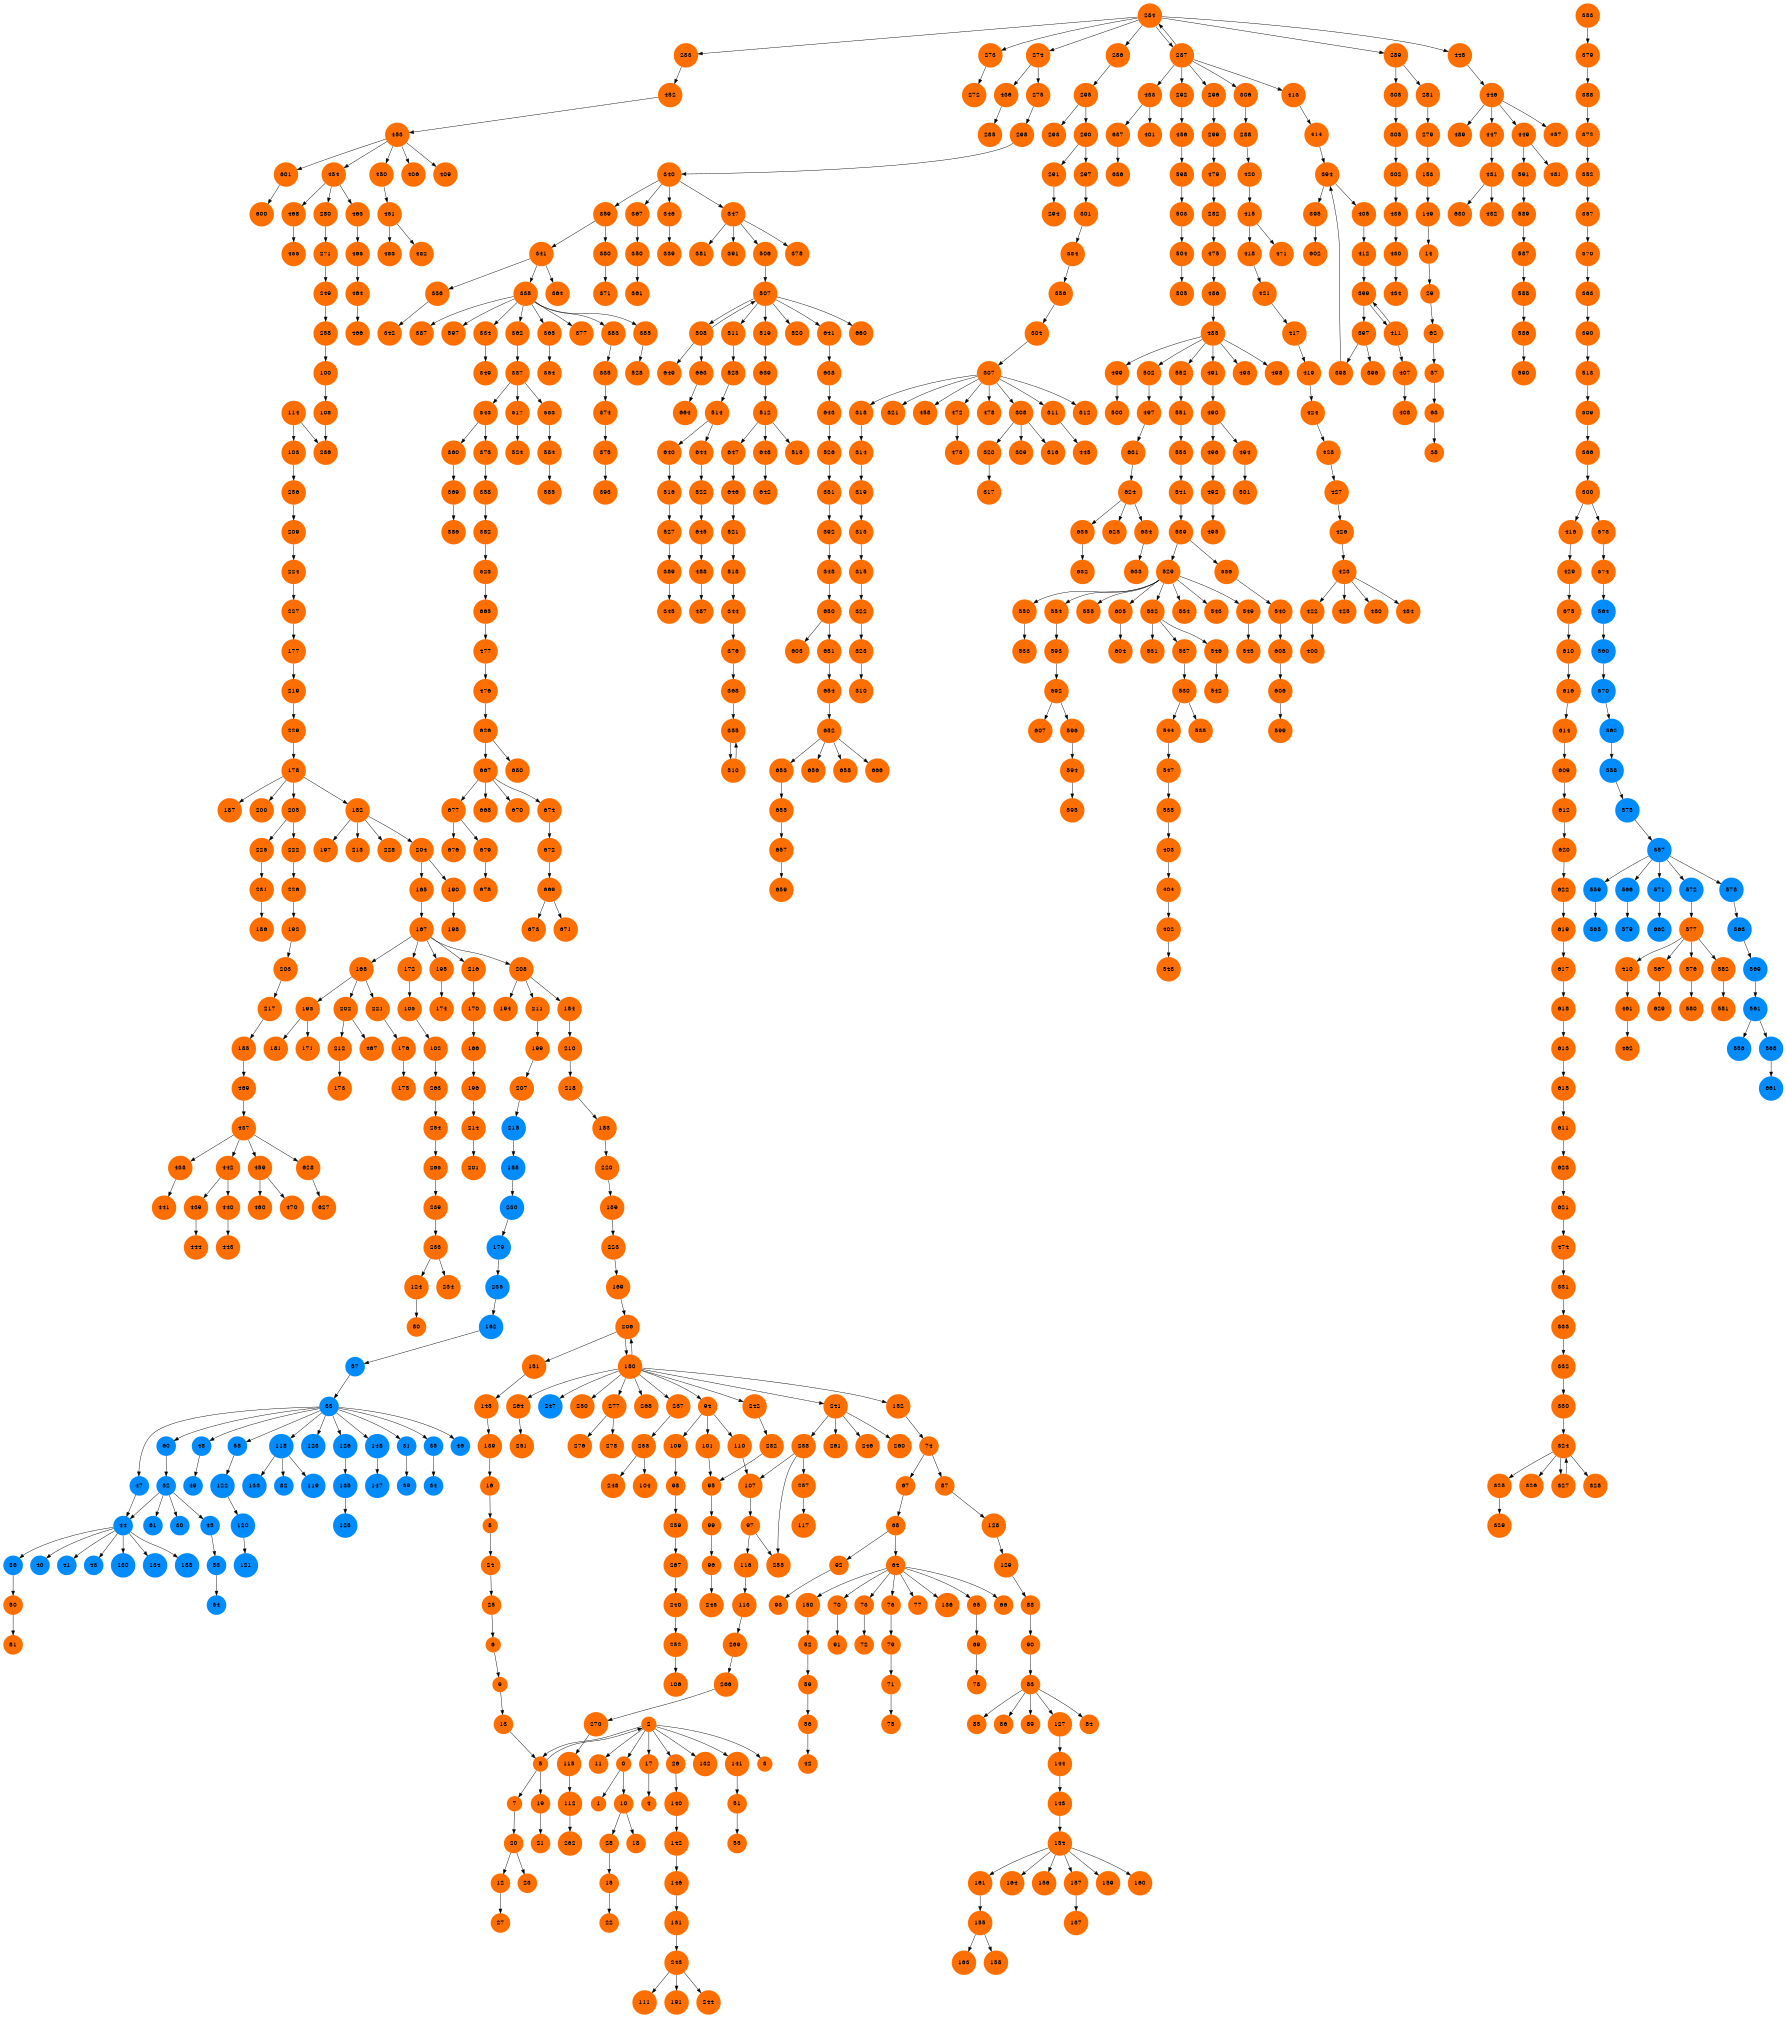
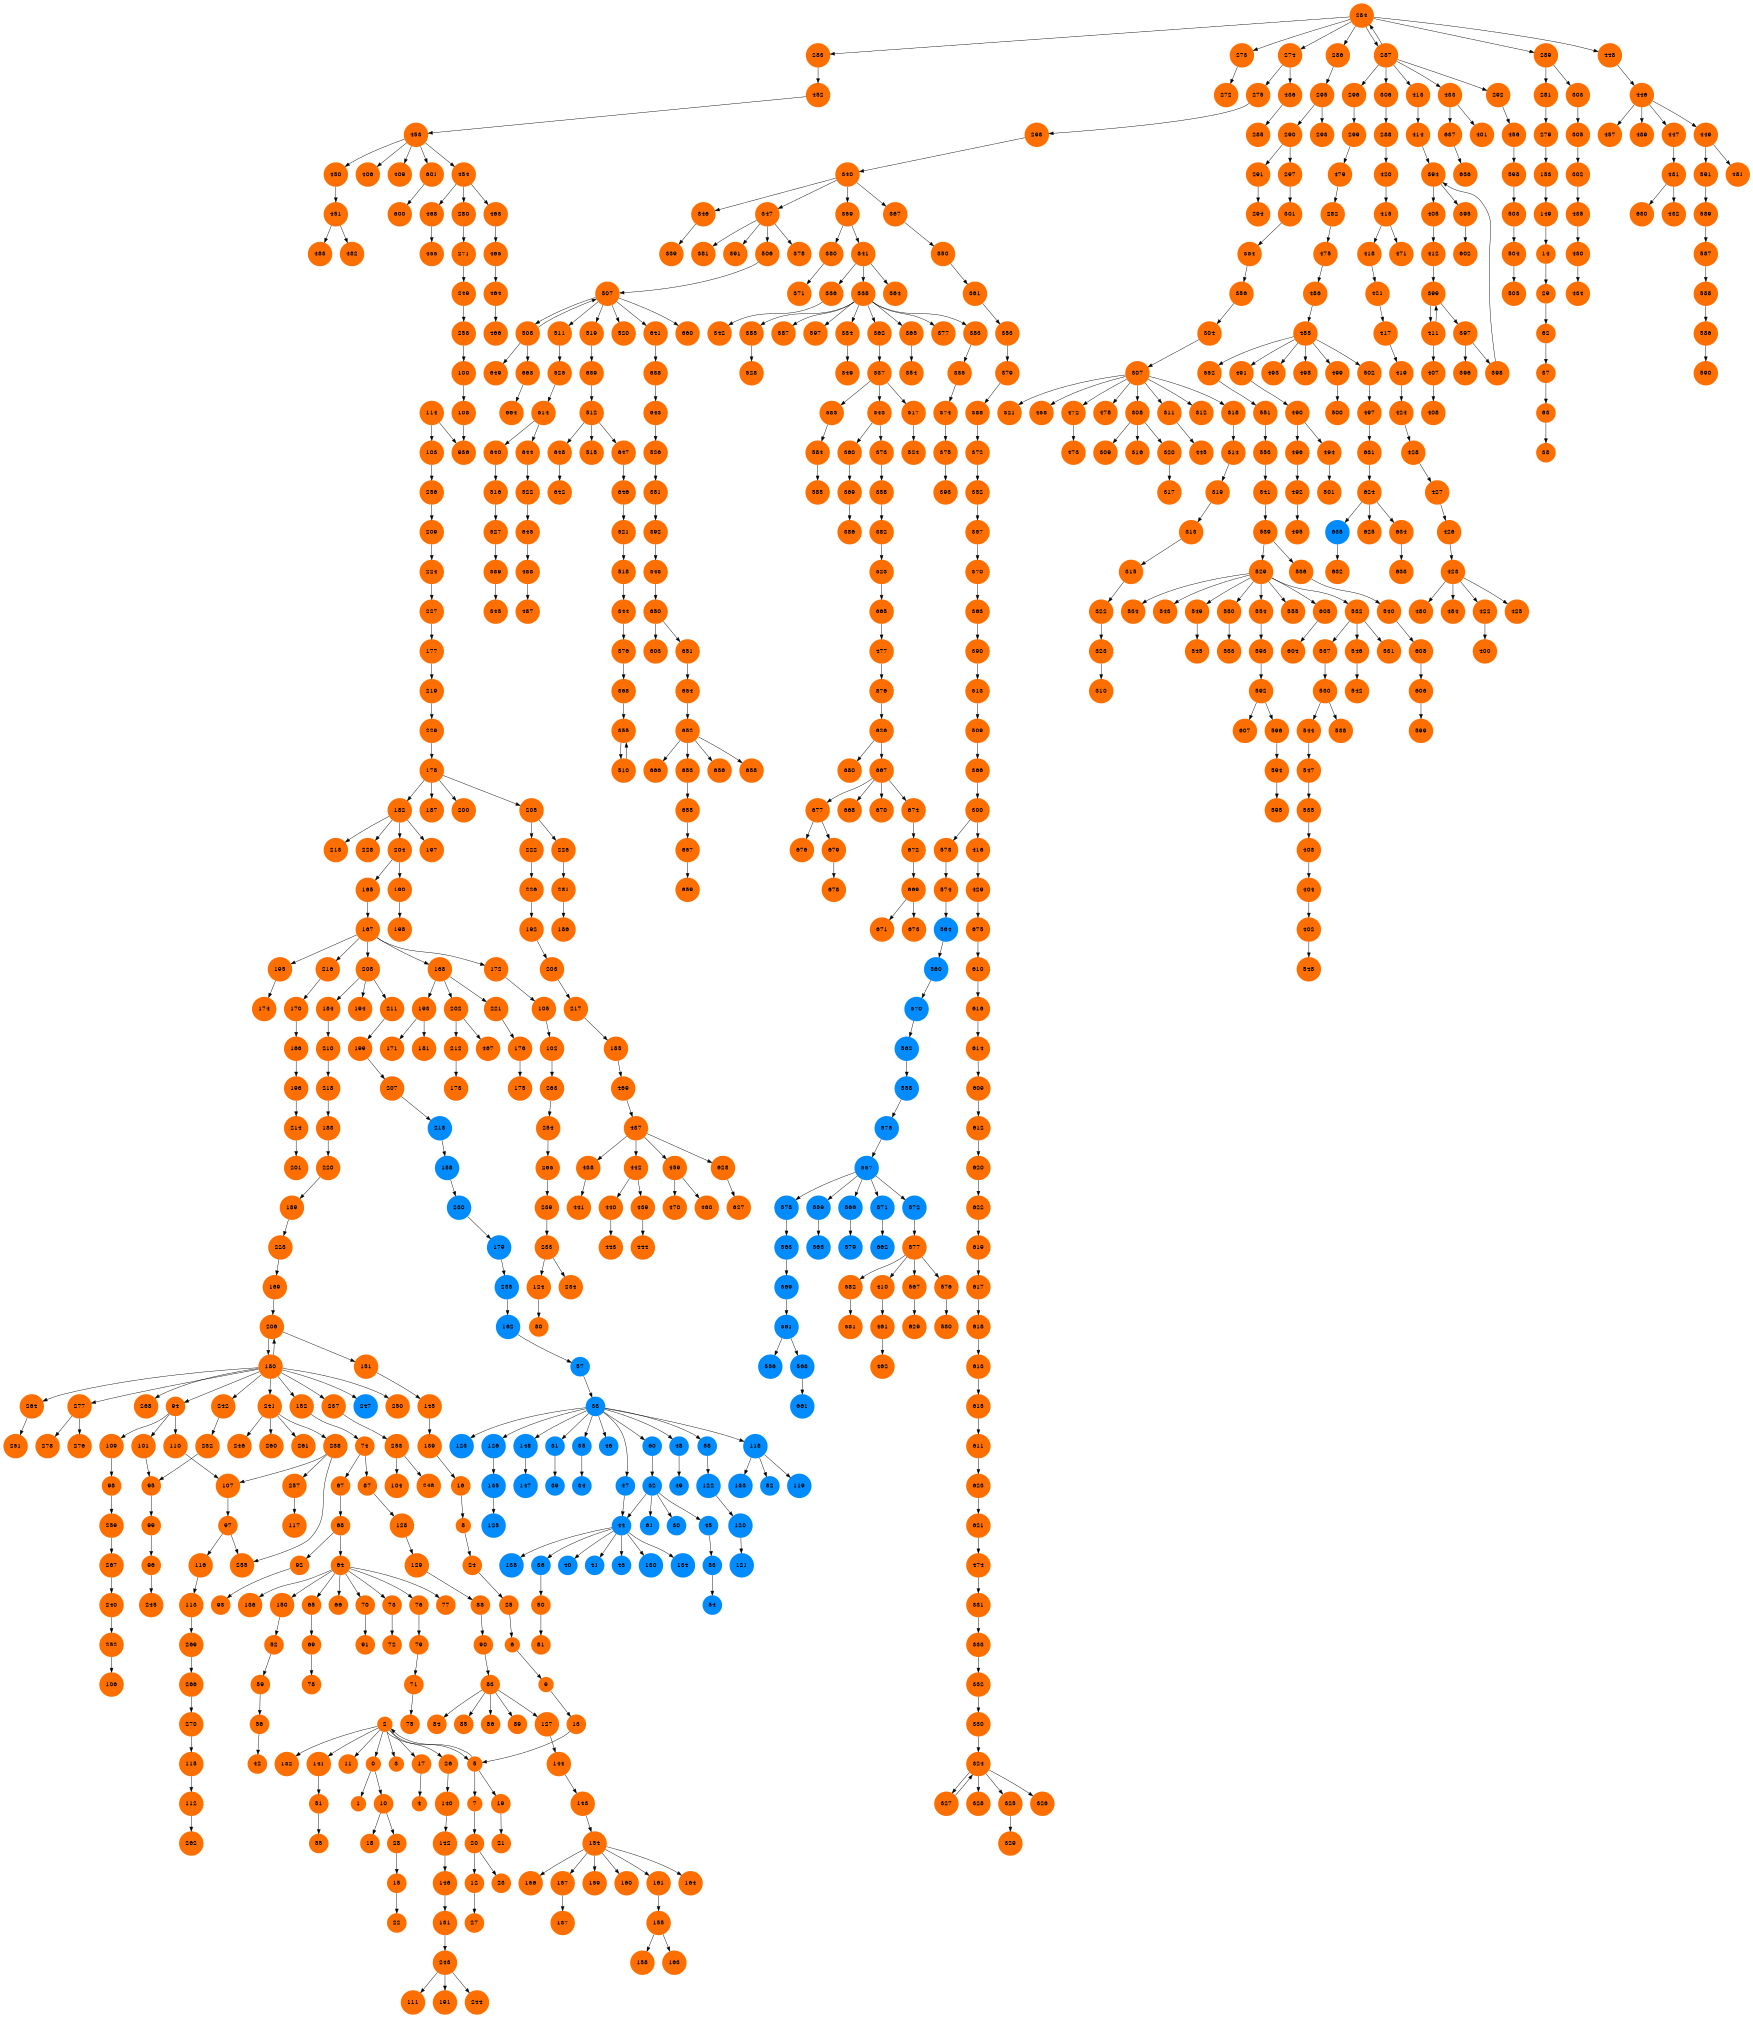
none -> (990, 312)
(326, 453) -> (464, 453)
(1082, 532) -> (1337, 532)
(486, 691) -> (882, 691)
